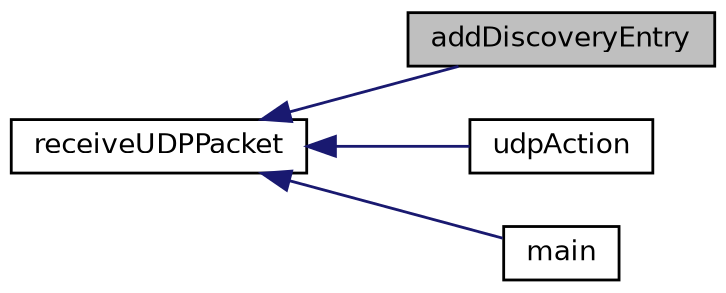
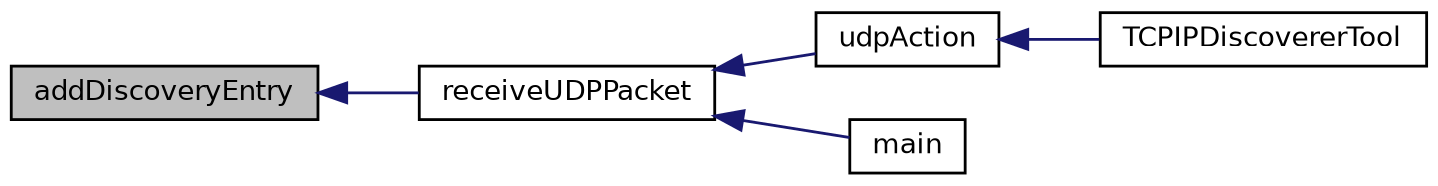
none -> (1263, 39)
(374, 89) -> (383, 93)
